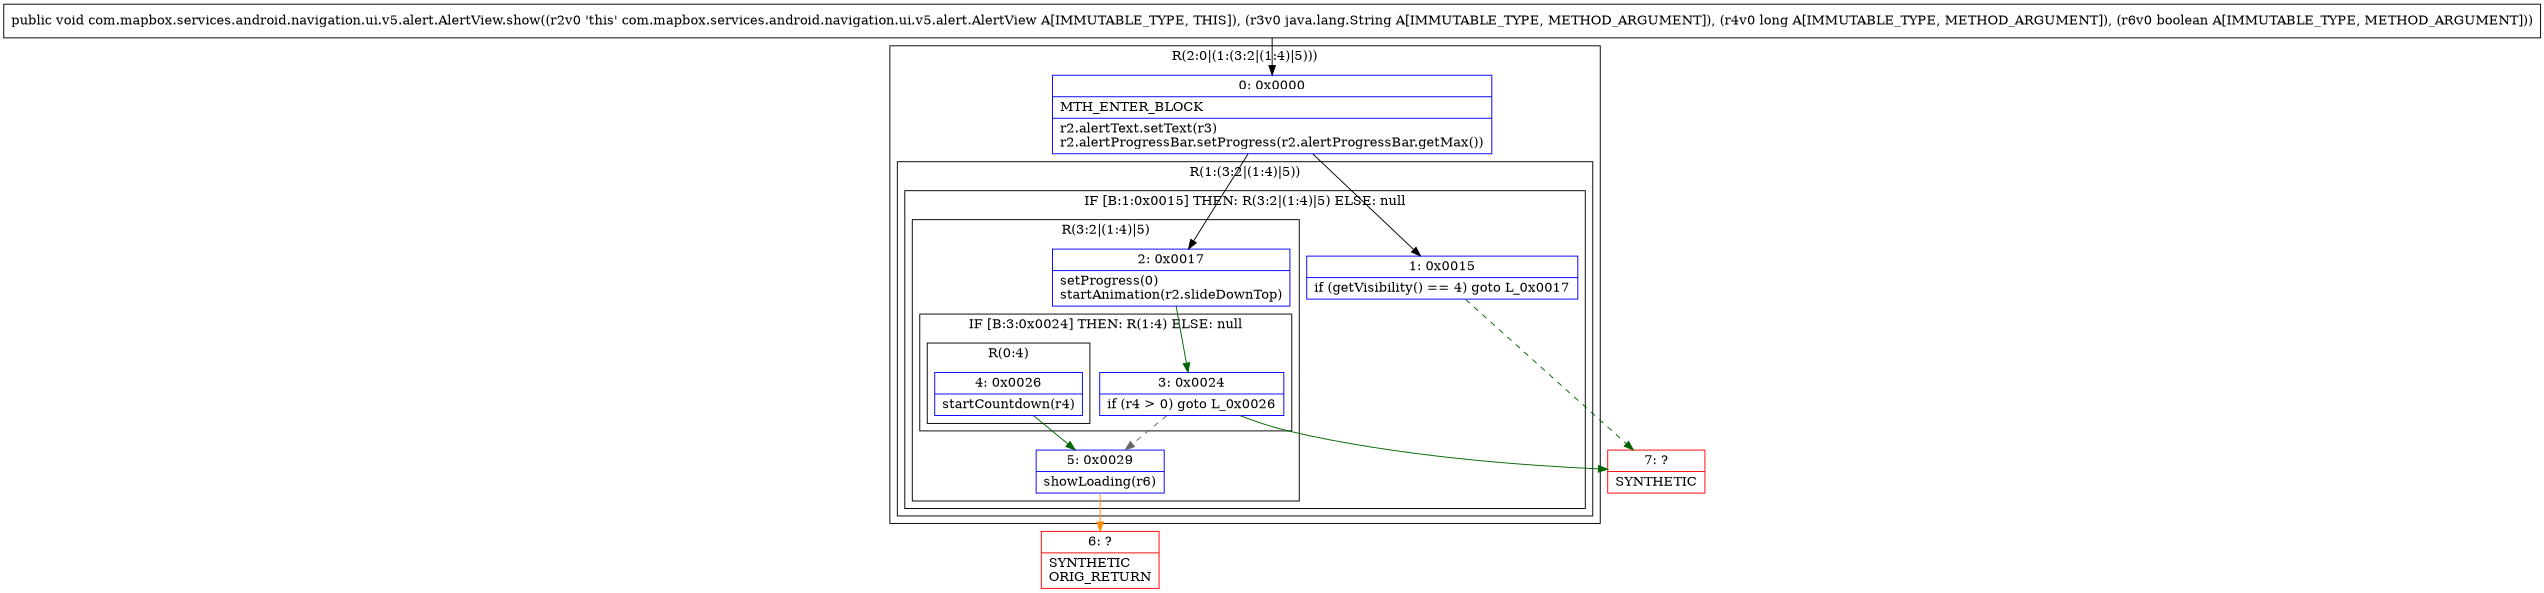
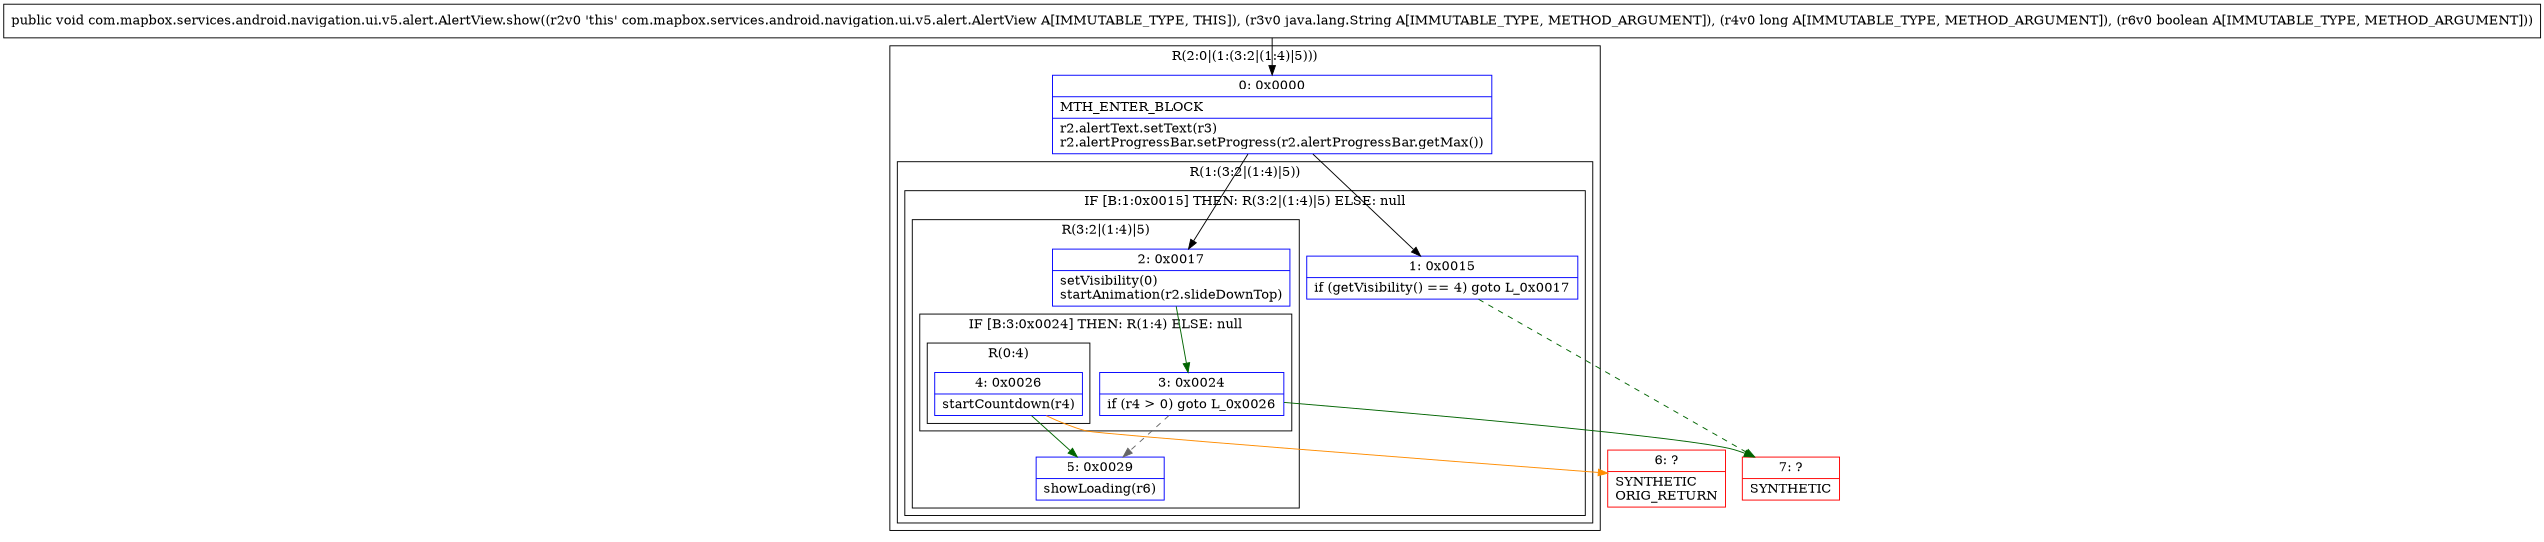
(1110, 281) -> (1109, 281)
(1100, 508) -> (1321, 451)
